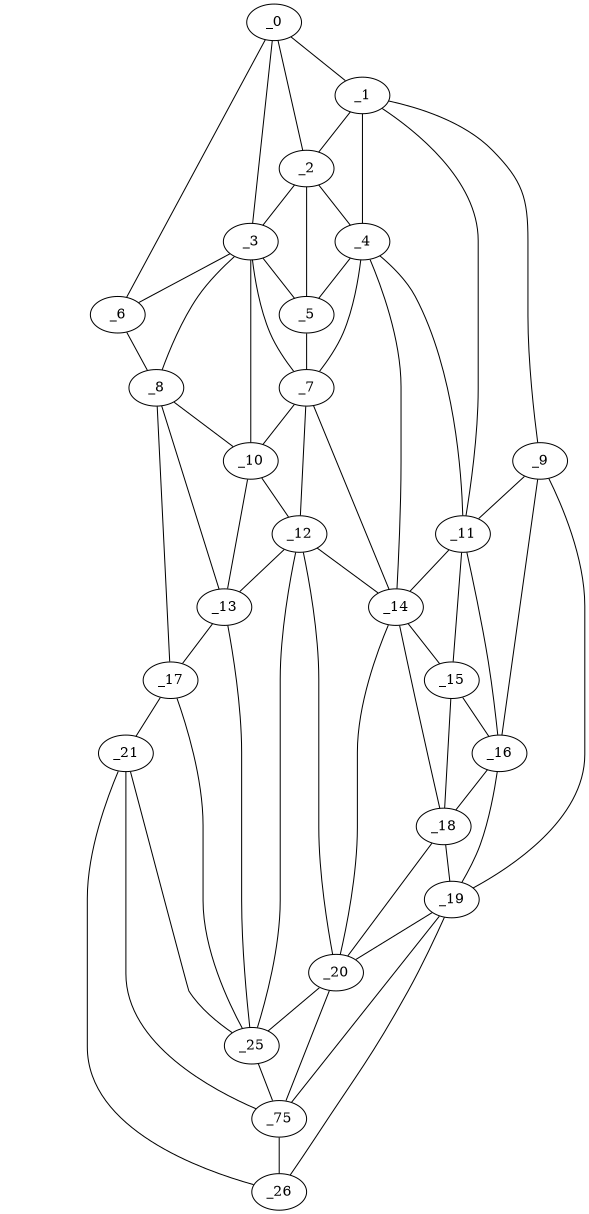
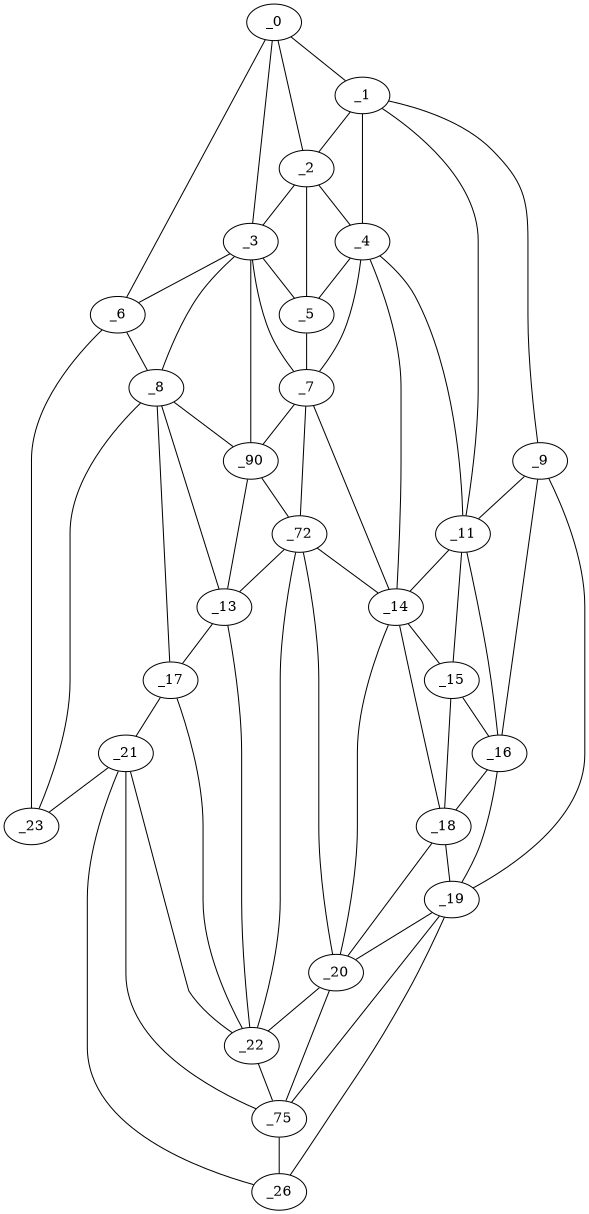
(251, 461) -> (251, 461)
(300, 534) -> (300, 534)
none -> (31, 826)
(252, 1046) -> (252, 1046)
